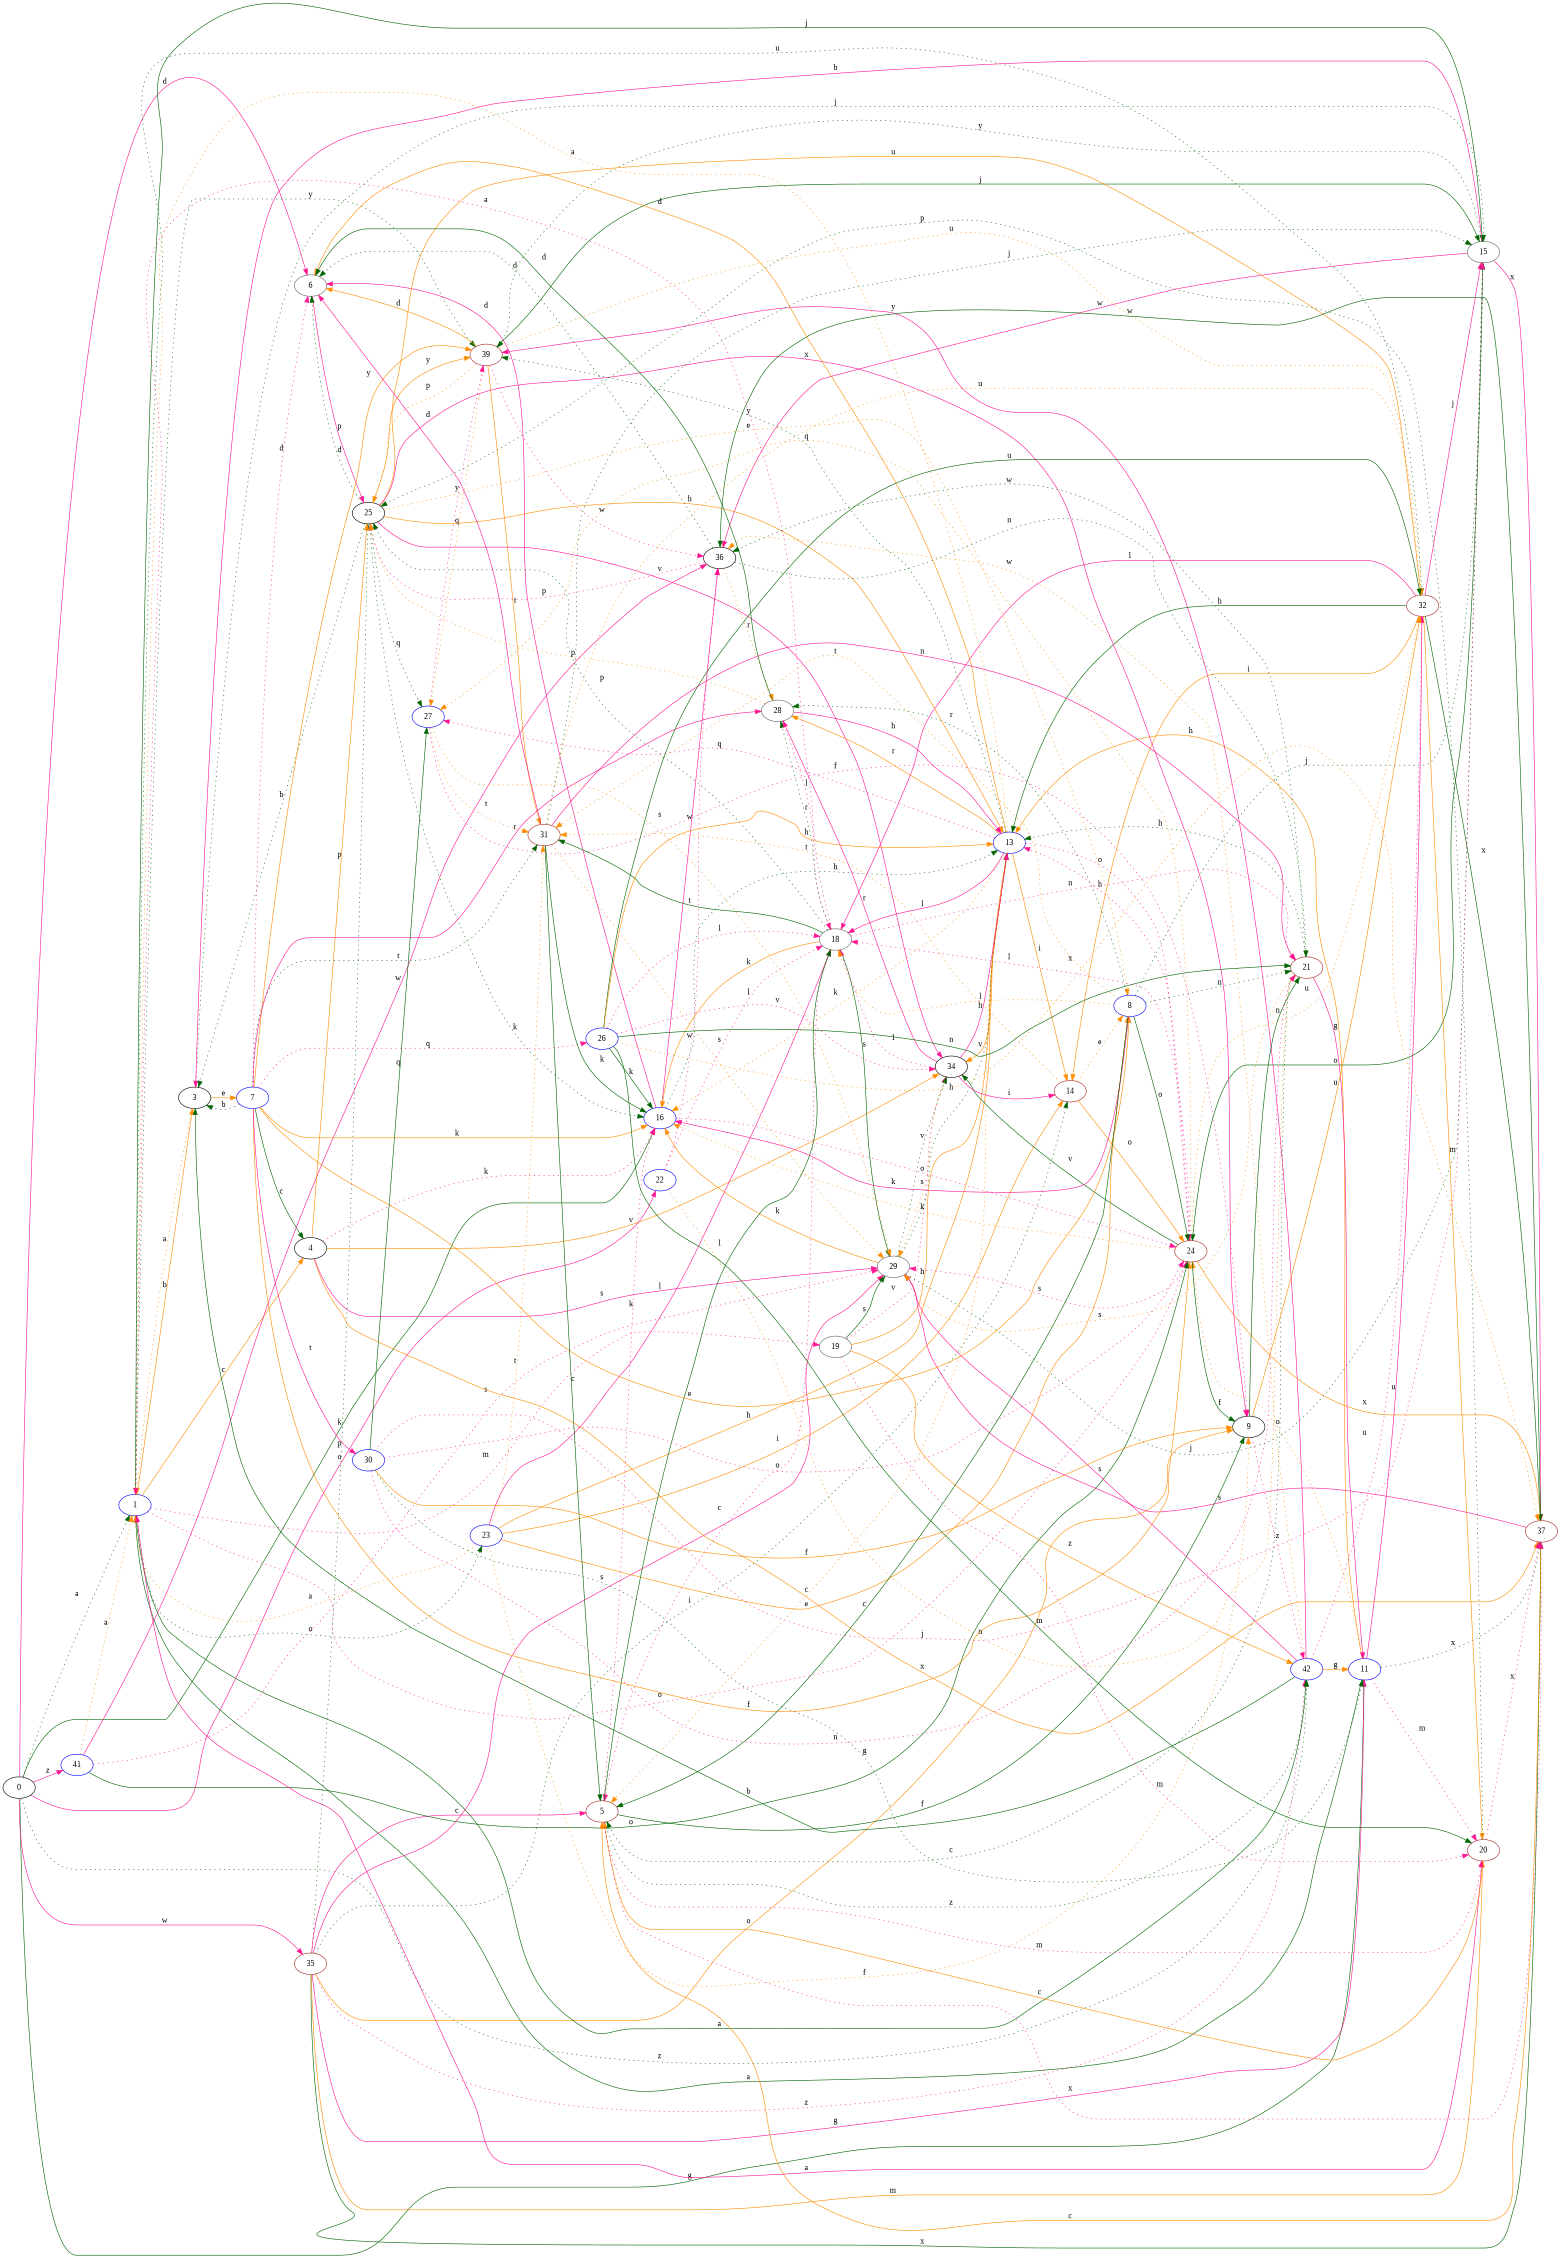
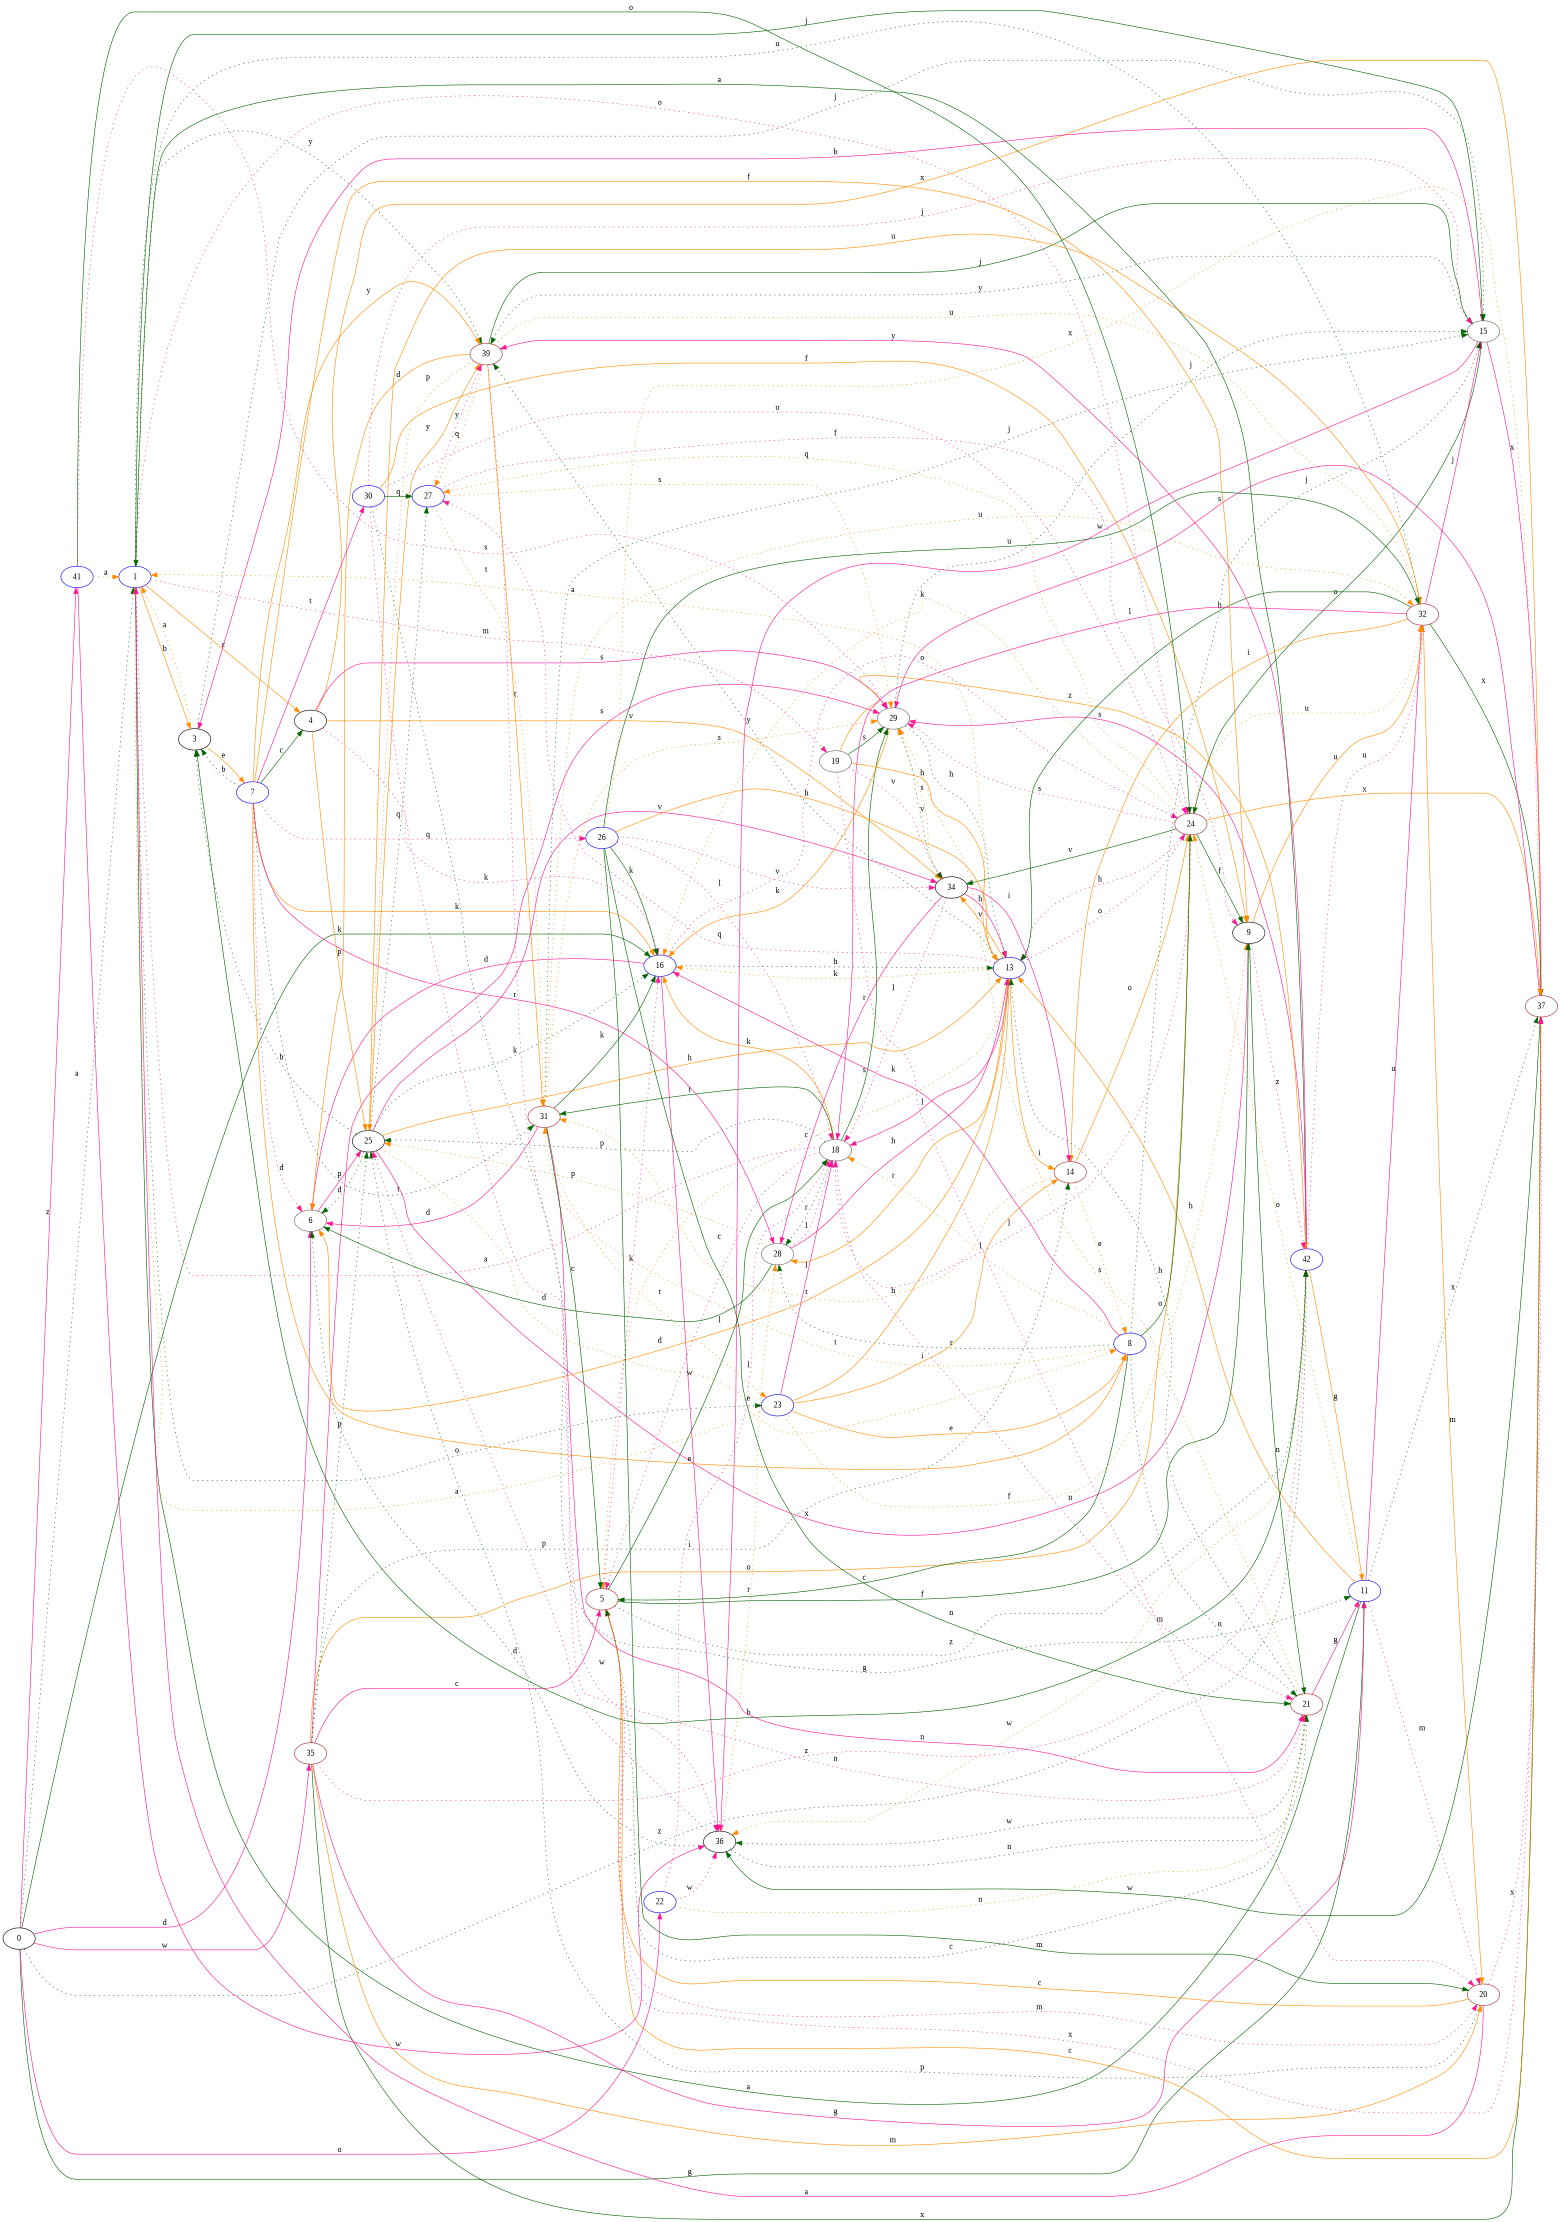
(529, 1190) -> (627, 1280)
